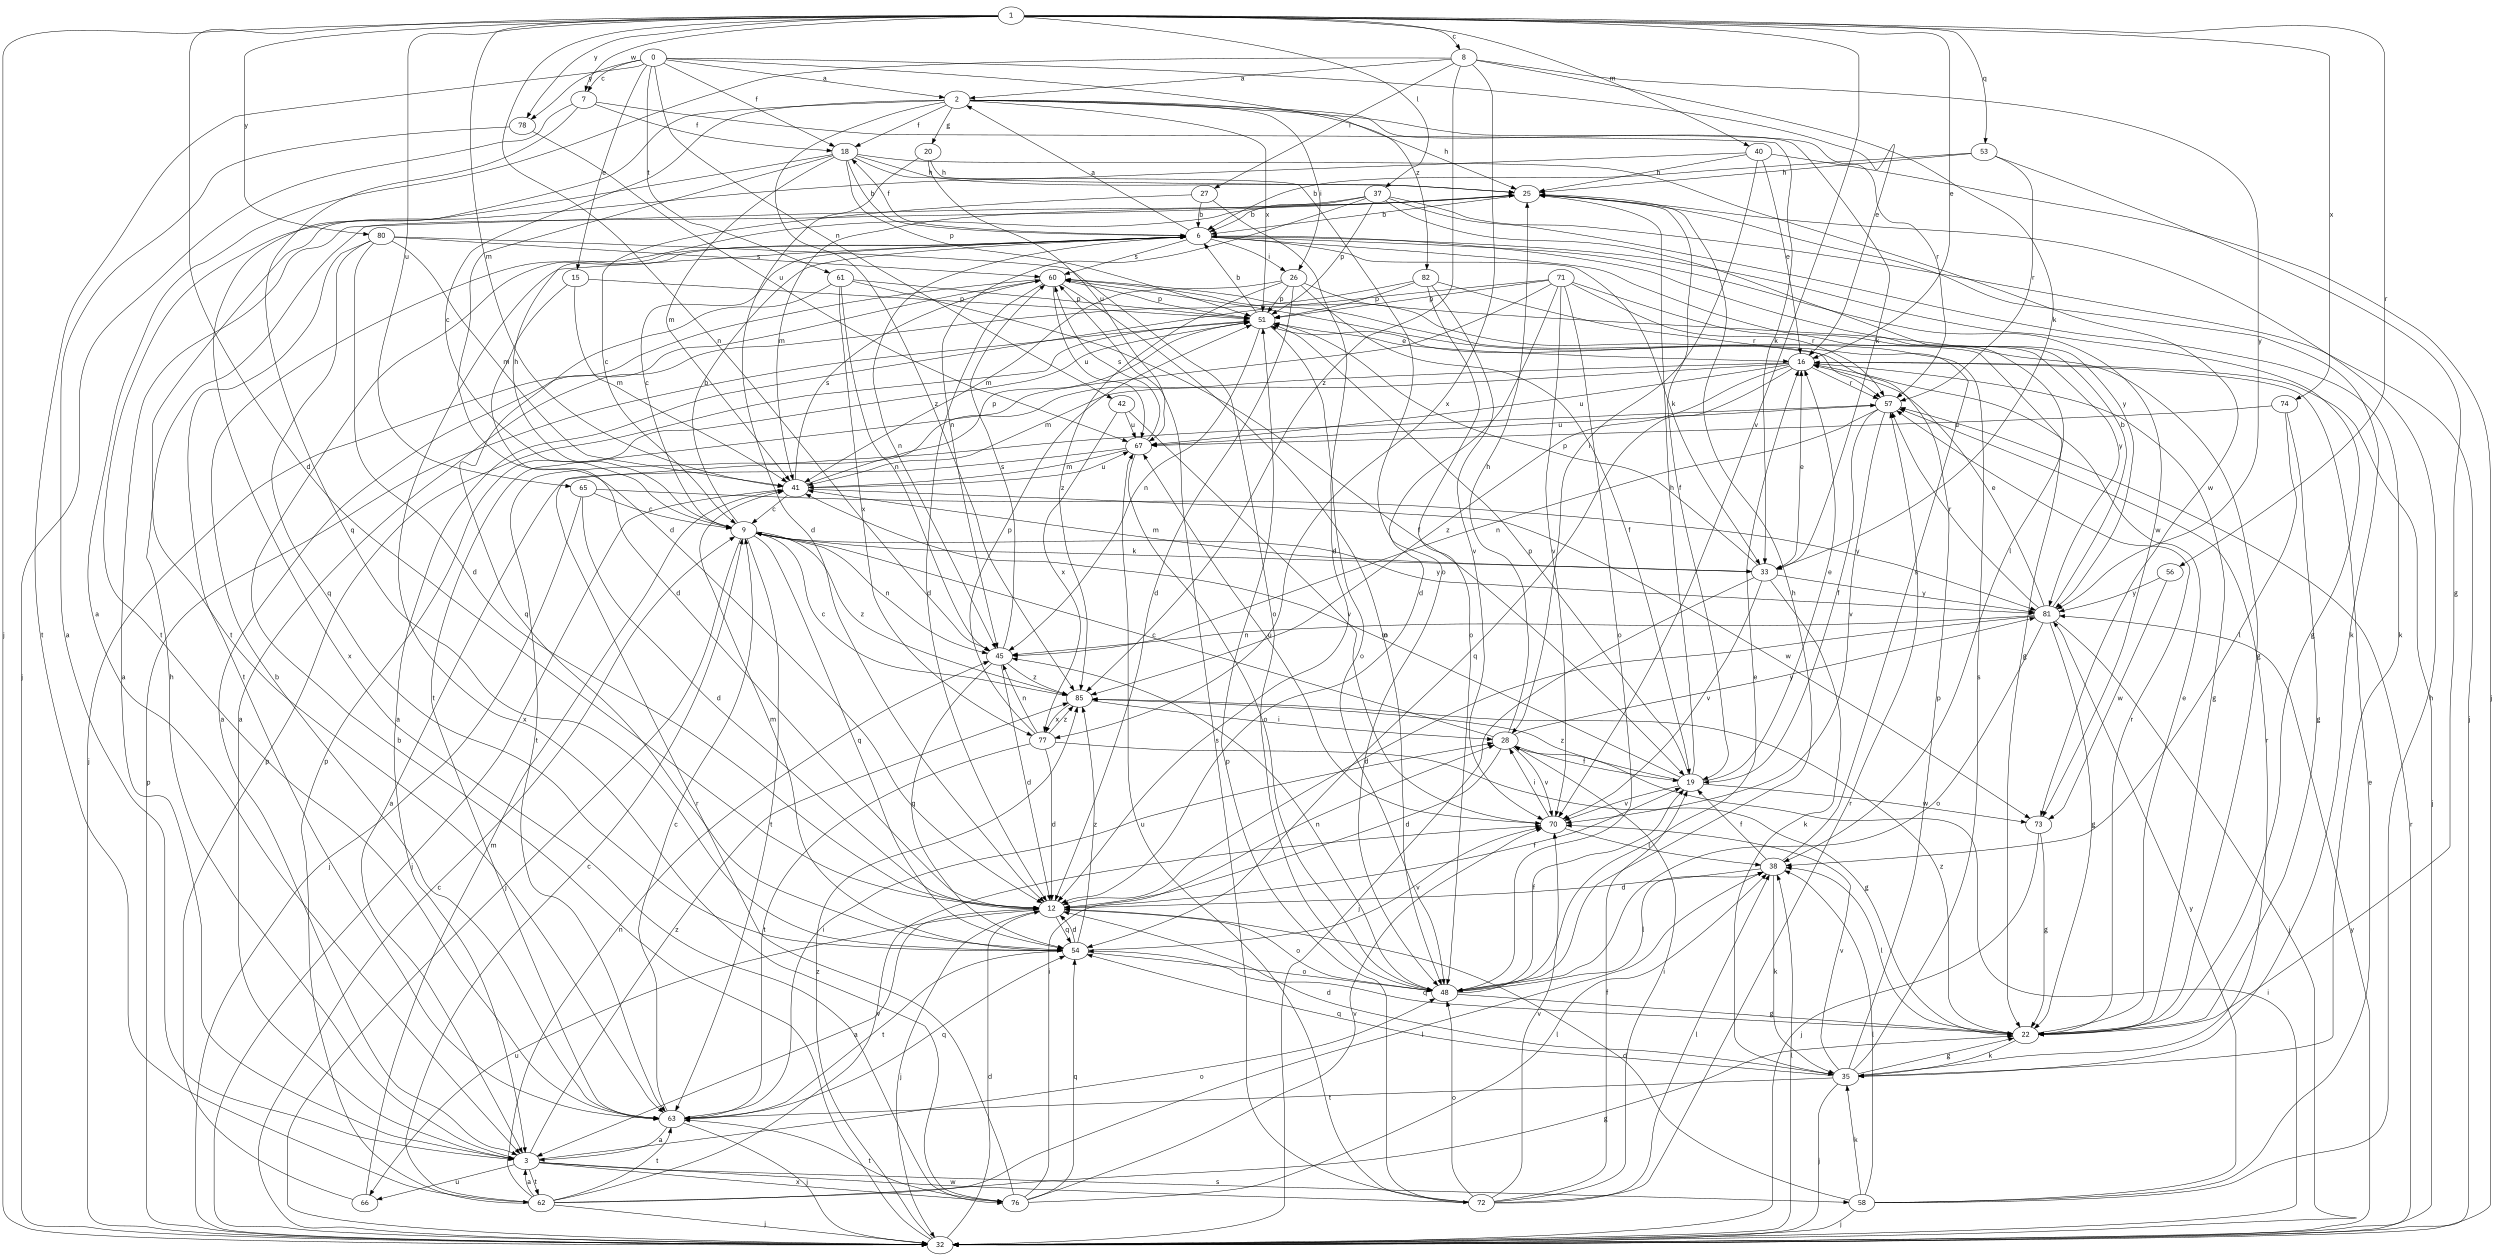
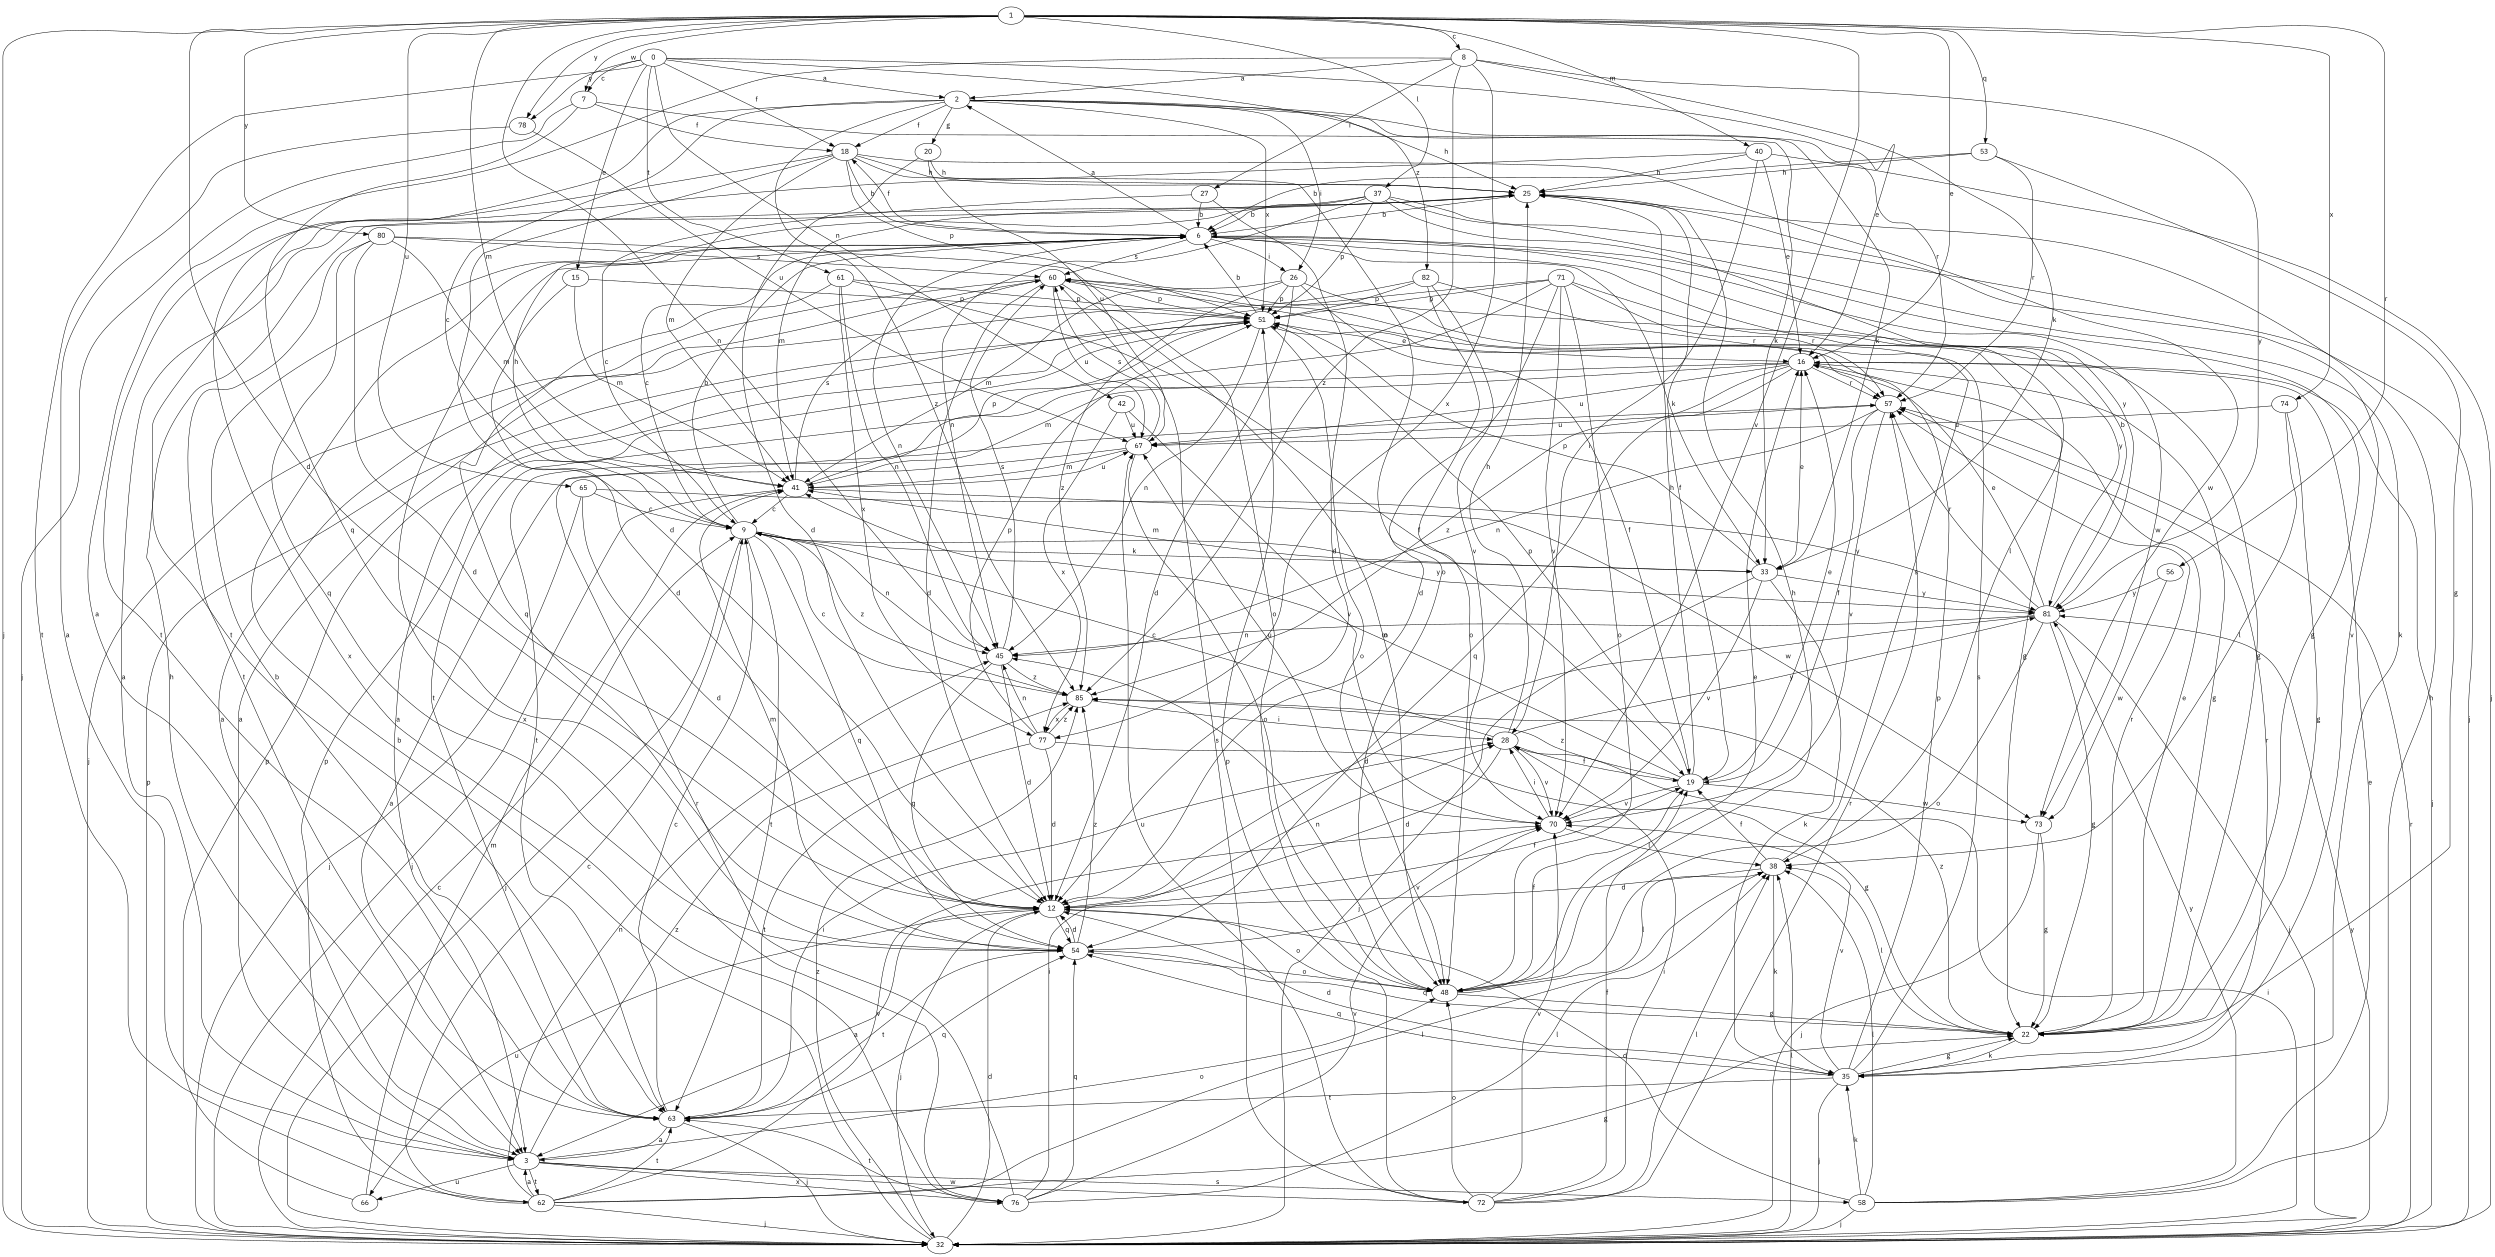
(2352, 635) -> (2352, 635)
